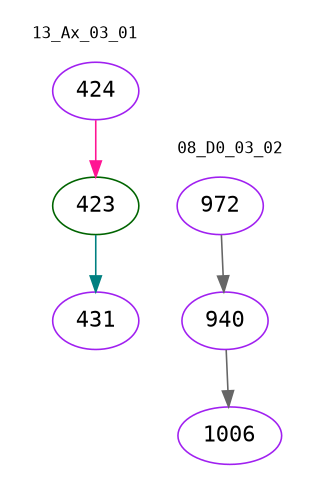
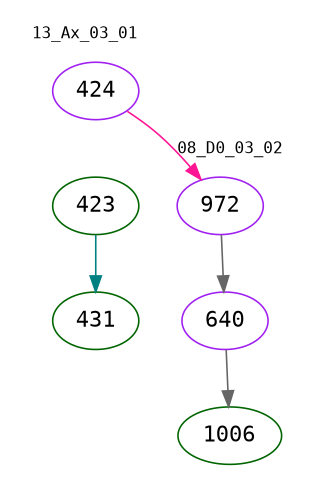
(96, 141) -> (175, 150)
(96, 321) -> (96, 321)
(225, 321) -> (225, 321)
(230, 436) -> (230, 436)
